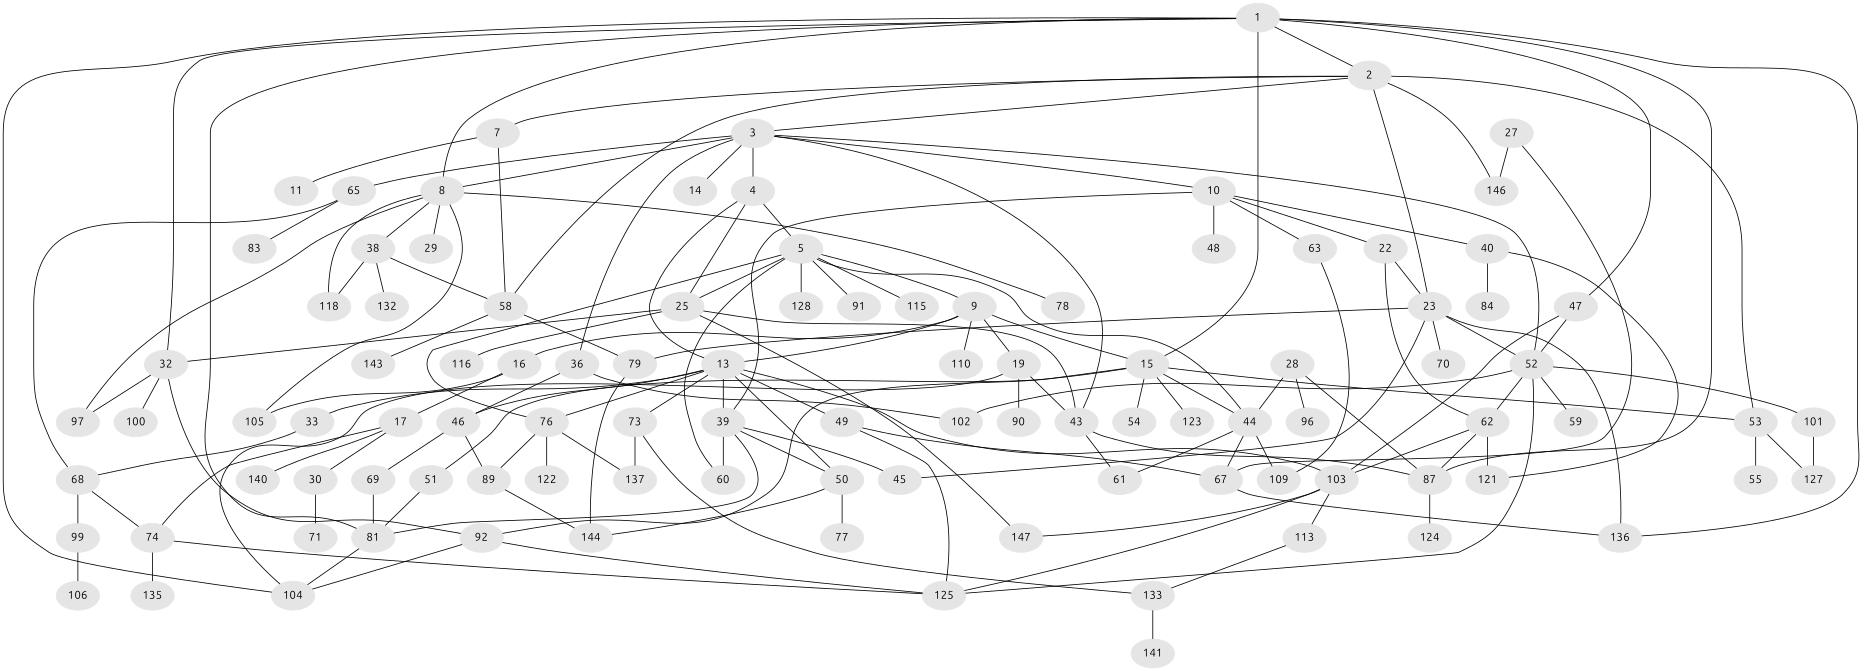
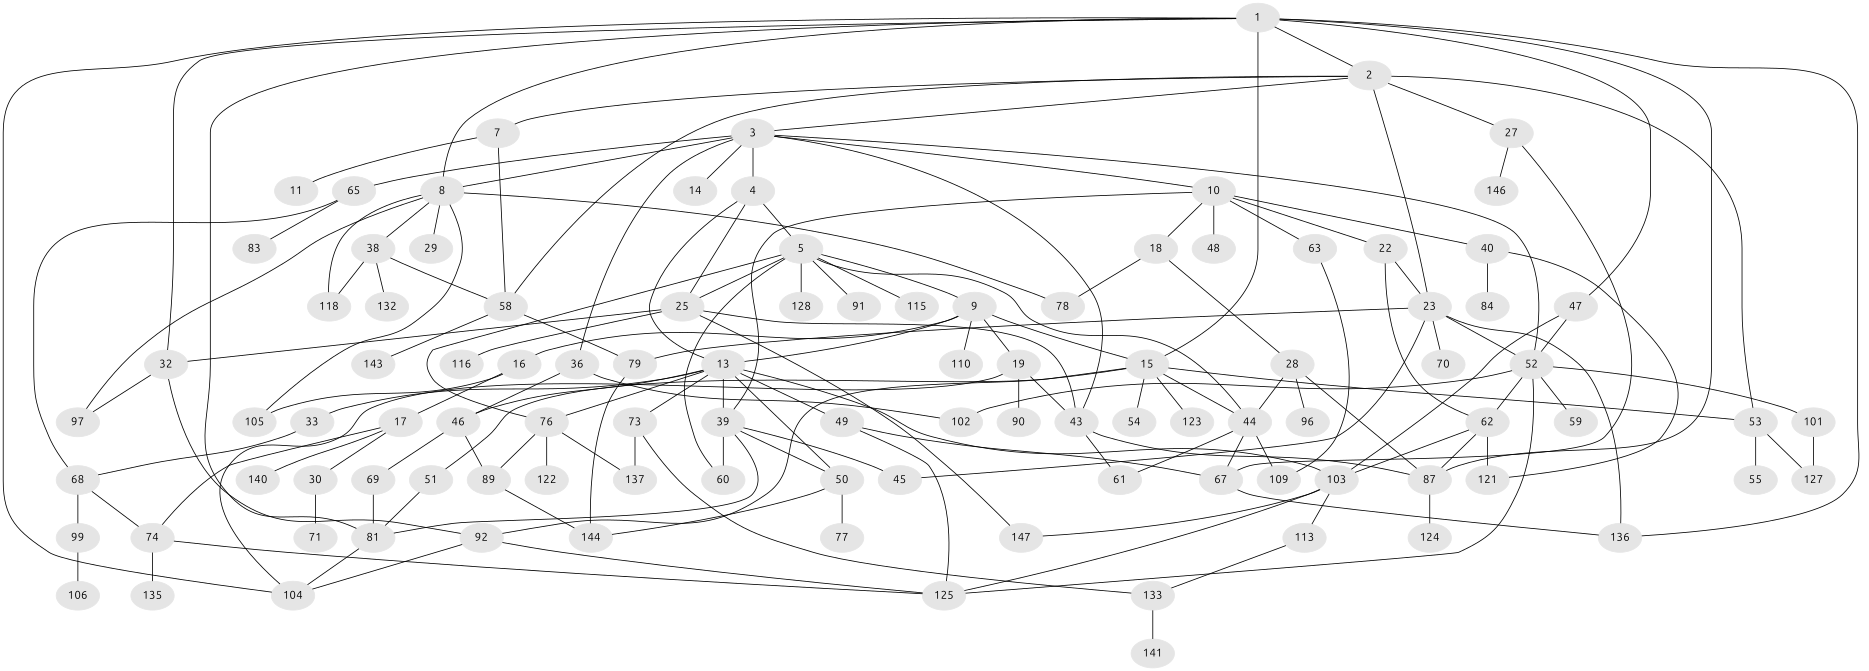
(1449, 119) -> (1441, 104)
none -> (1156, 249)
(136, 422) -> none
